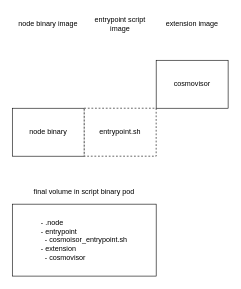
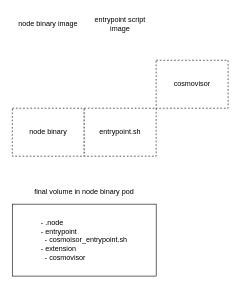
(192, 24) -> none
(192, 84) -> (192, 84)
(48, 132) -> (48, 132)
(84, 192) -> (84, 192)
